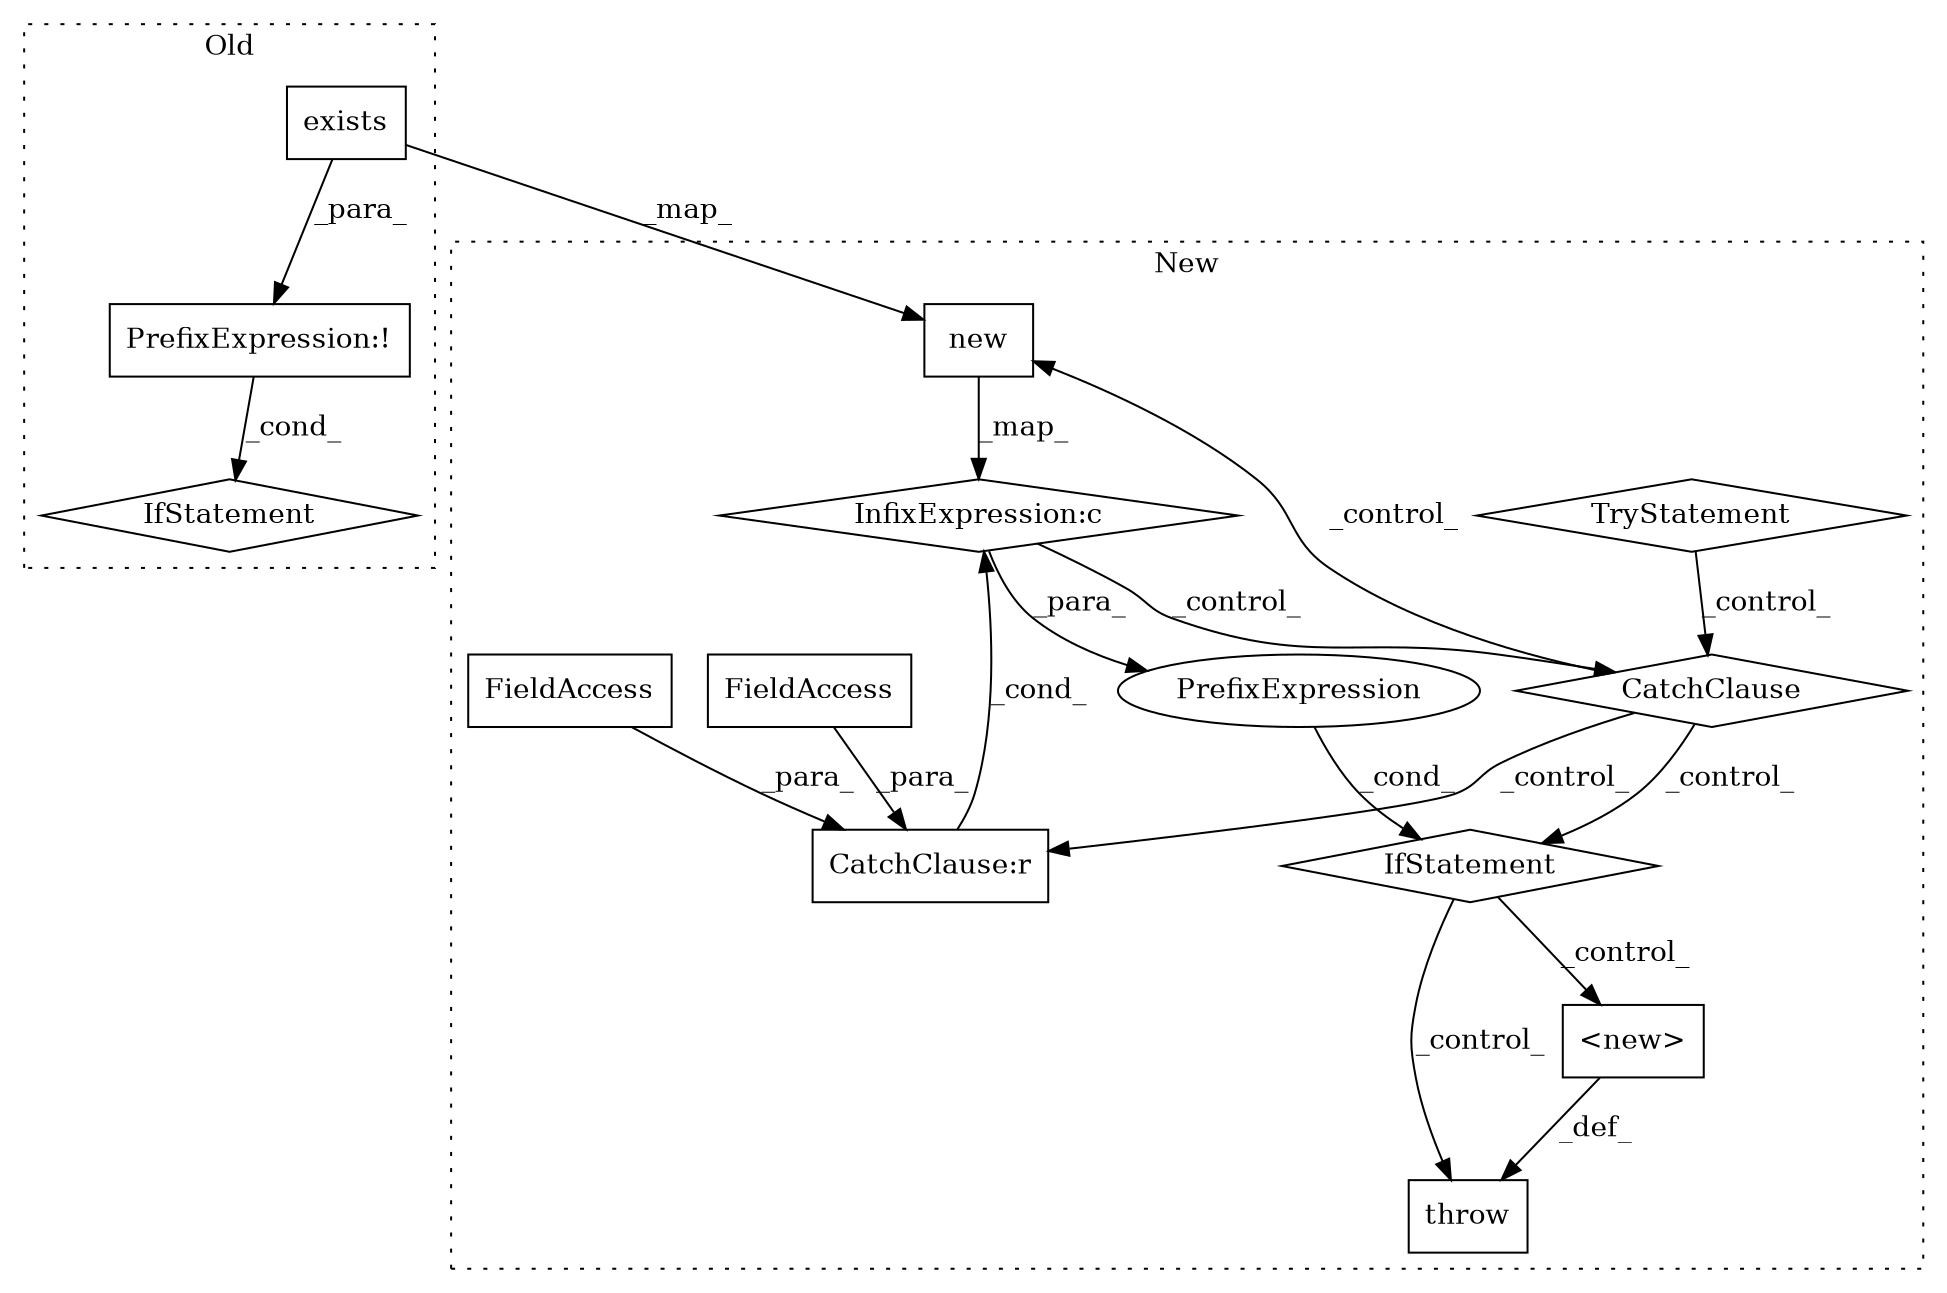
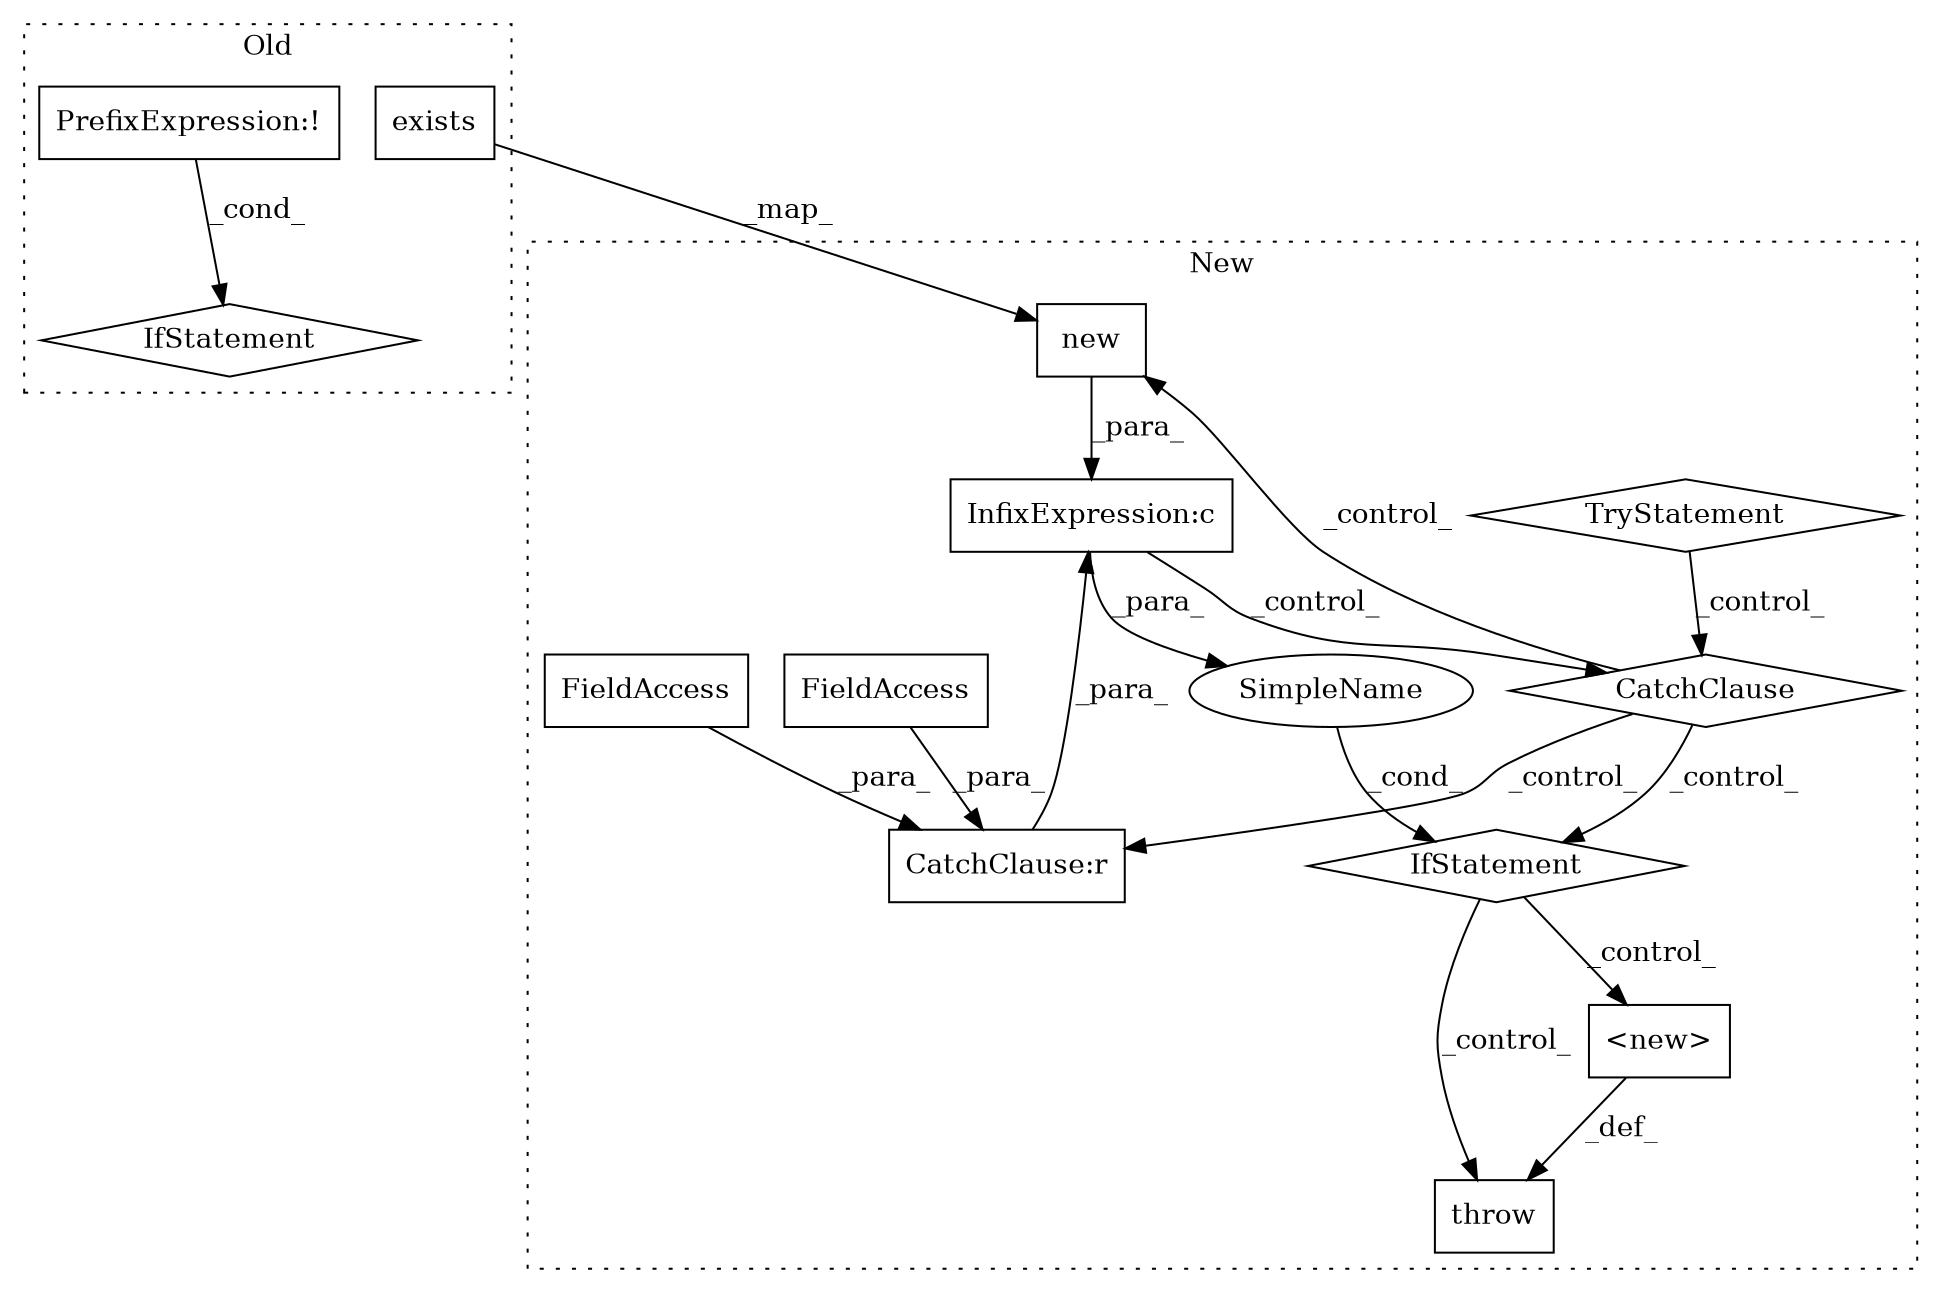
(307, 222) -> none
(1024, 428) -> (1138, 428)
(979, 516) -> (1092, 516)
(1039, 691) -> (1122, 691)
(1299, 691) -> (1331, 691)
